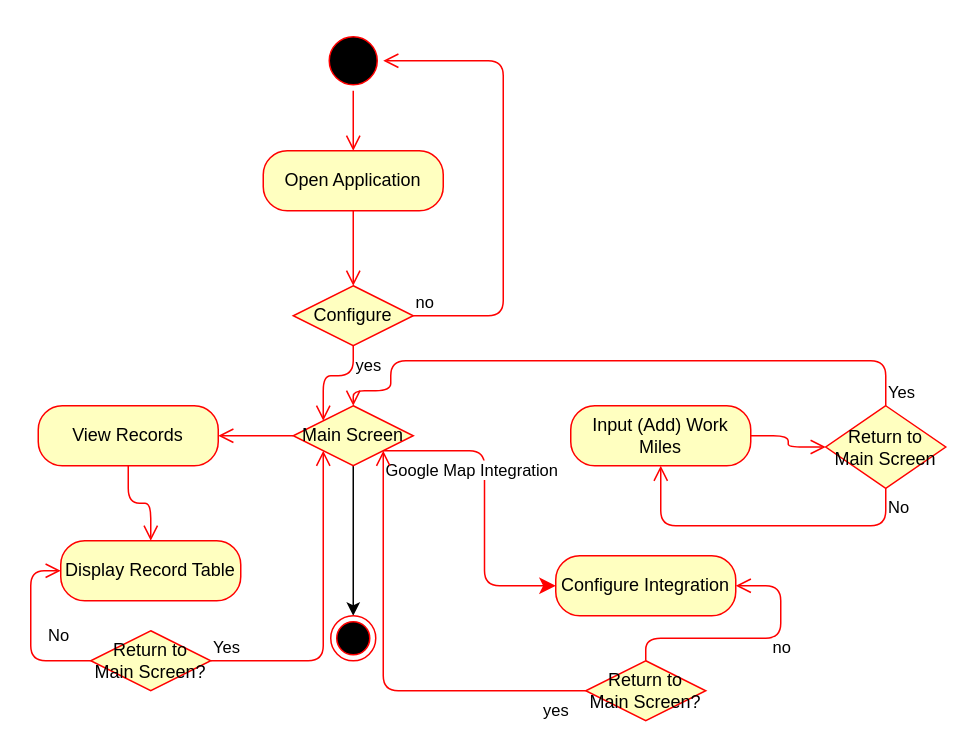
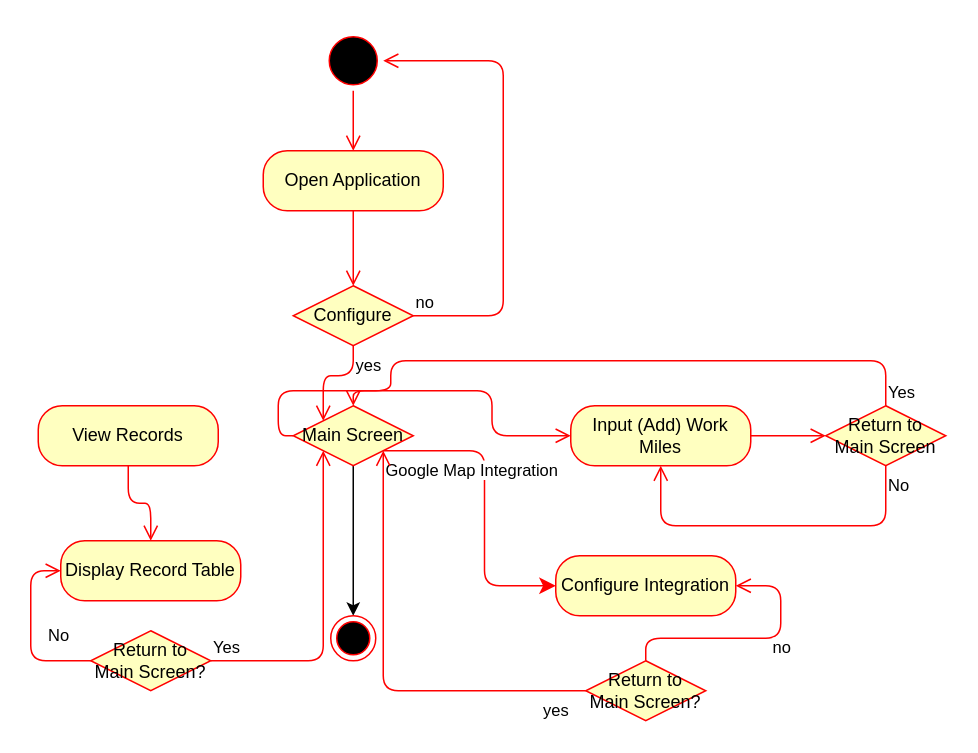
(254, 436) -> (489, 395)
(886, 447) -> (886, 436)
